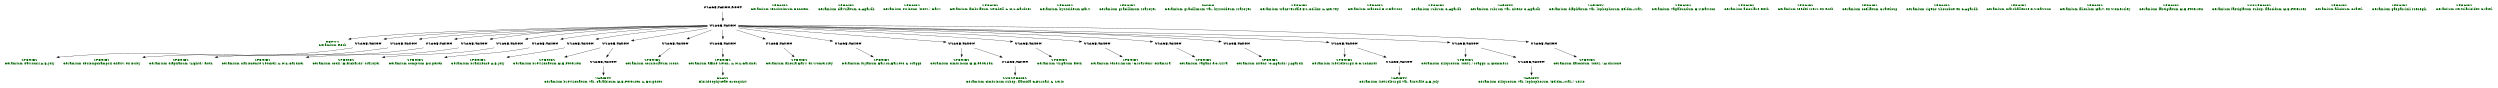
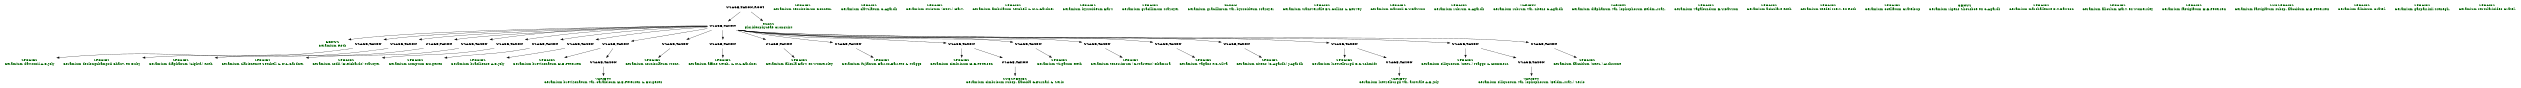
(1942, 7) -> (1965, 7)
(723, 70) -> (756, 16)
